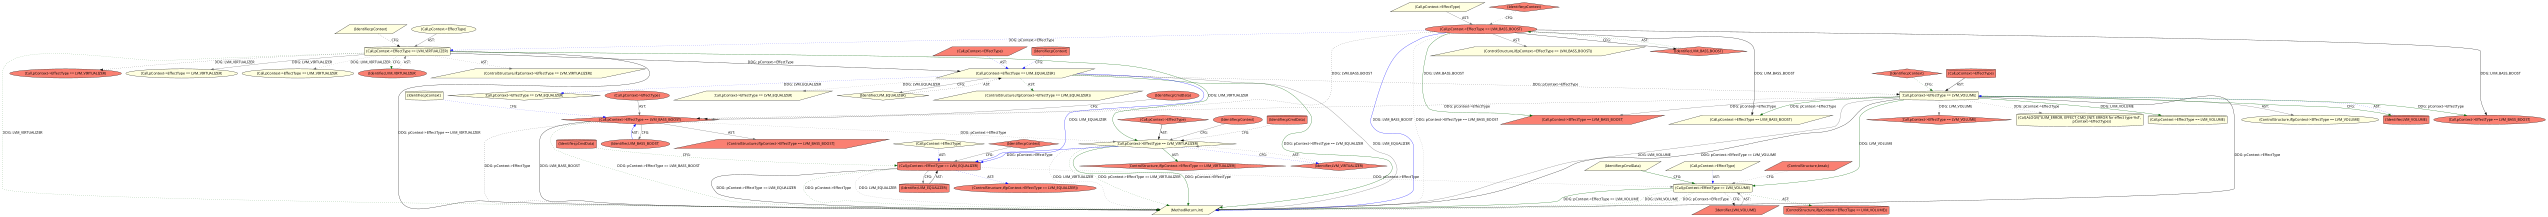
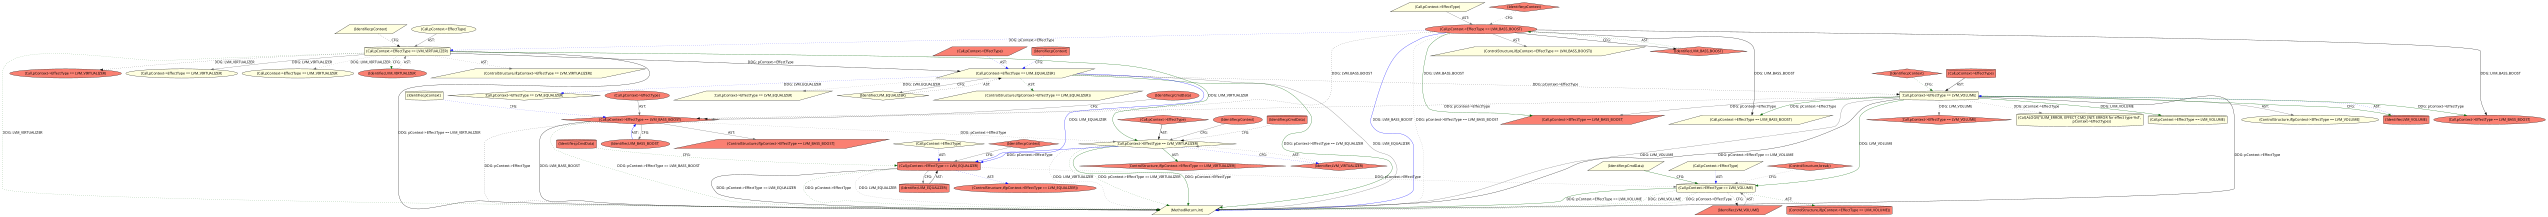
(1808, 166) -> (1810, 166)
